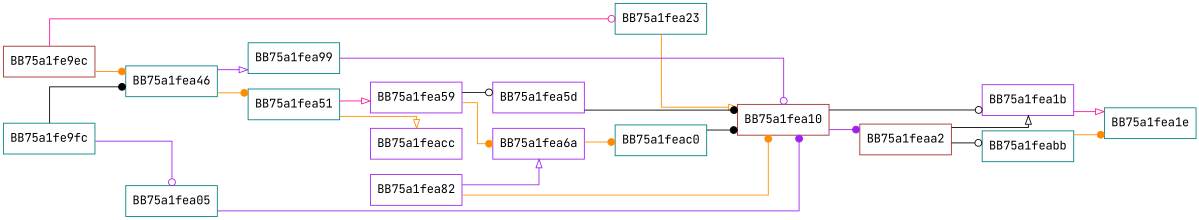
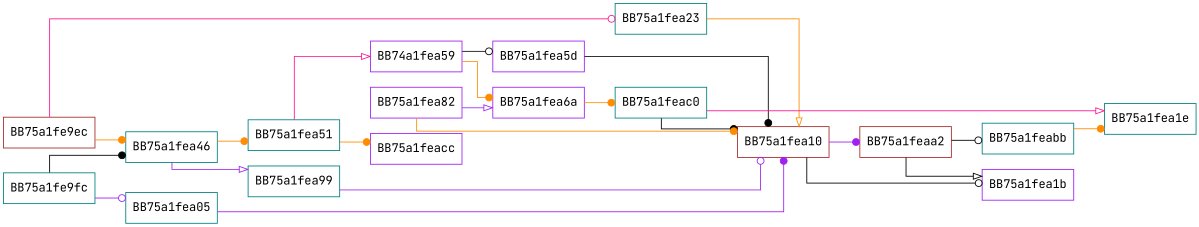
(416, 98) -> (416, 56)
(1085, 112) -> (901, 111)
(380, 116) -> (352, 142)
